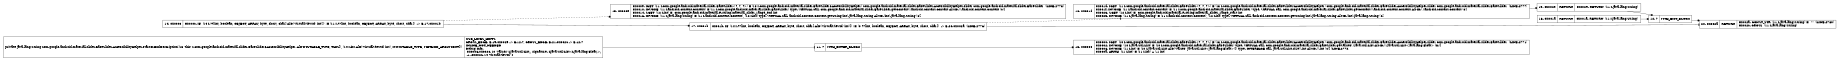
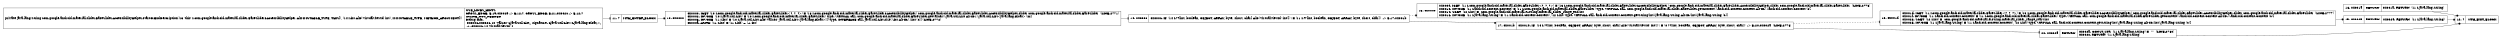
none -> (1124, 18)
(1695, 20) -> (2318, 34)
(1768, 26) -> (2110, 35)
